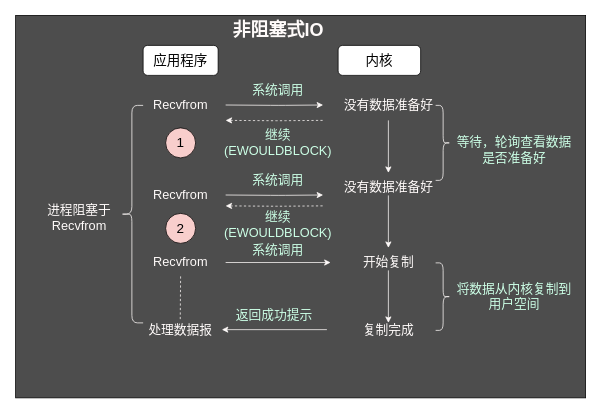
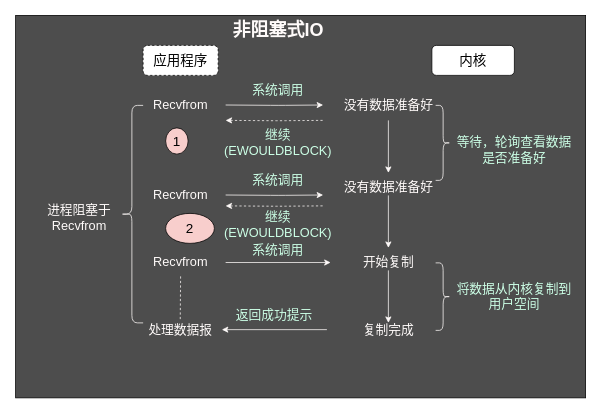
(180, 60) -> (180, 60)
(379, 60) -> (473, 60)
(180, 143) -> (177, 141)
(180, 228) -> (190, 228)
